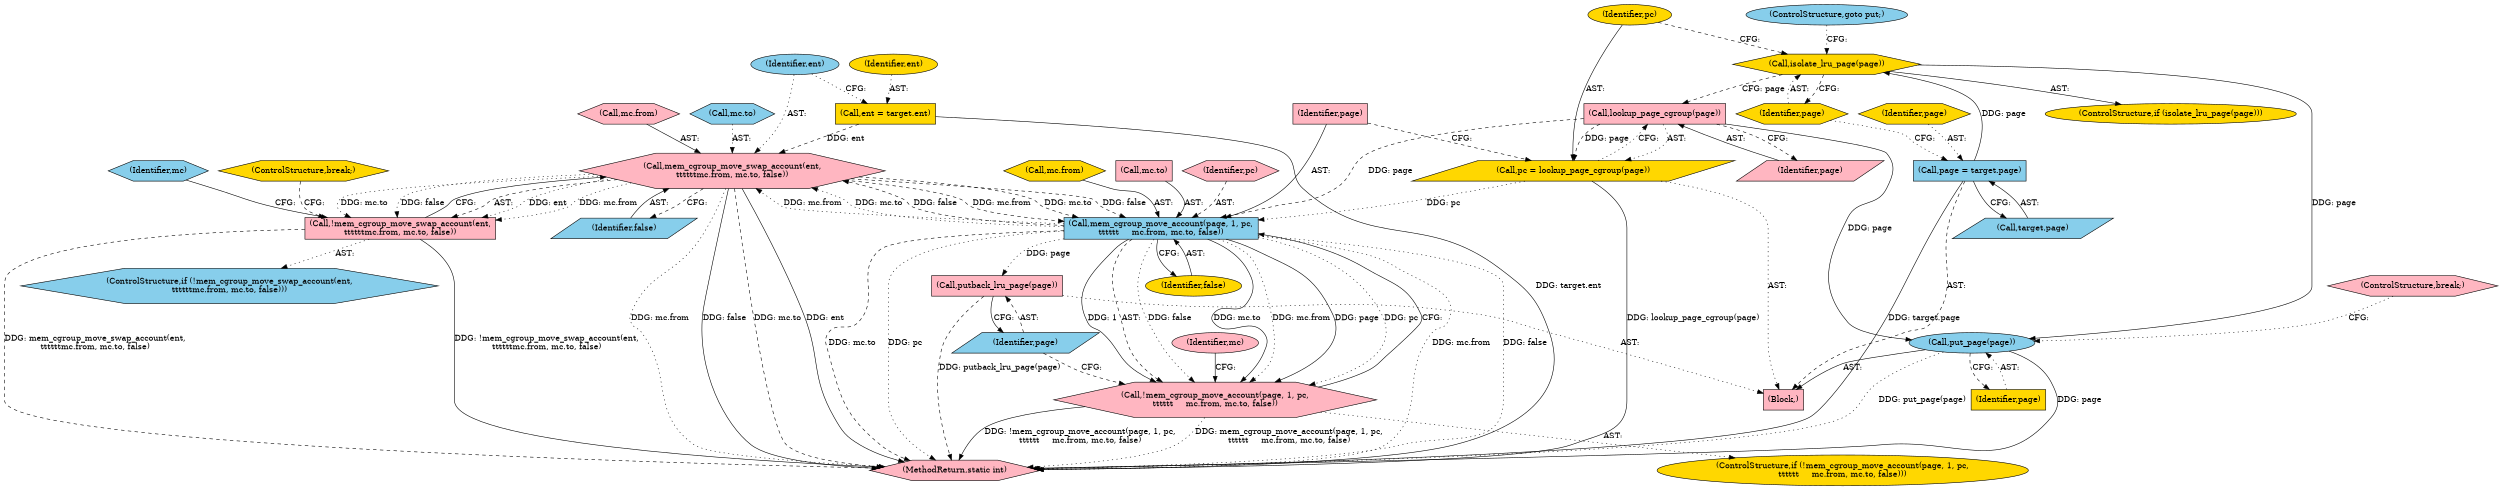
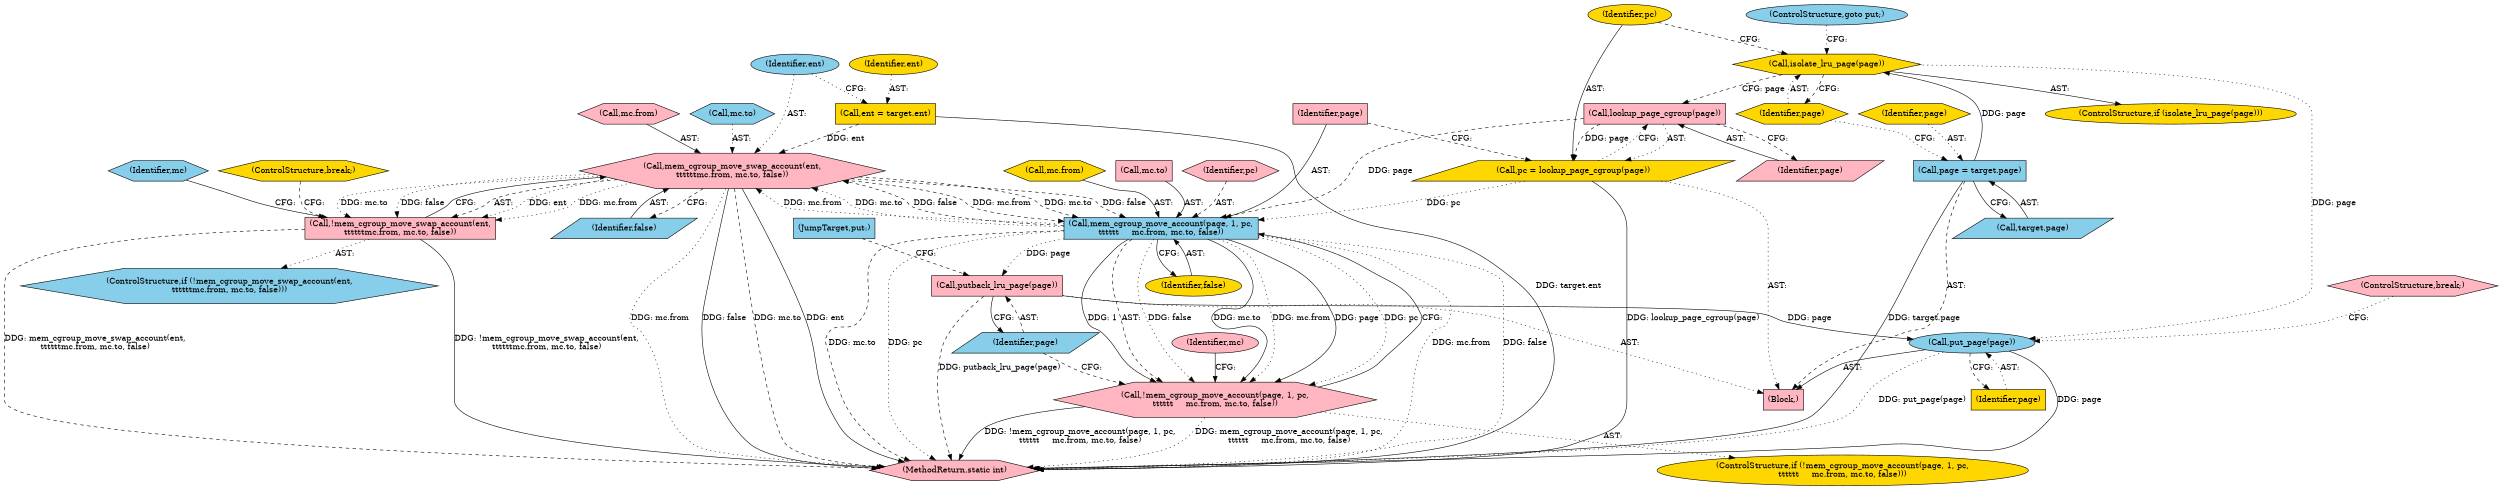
(2312, 141) -> (2312, 141)
(1879, 197) -> (1486, 306)
none -> (834, 228)
